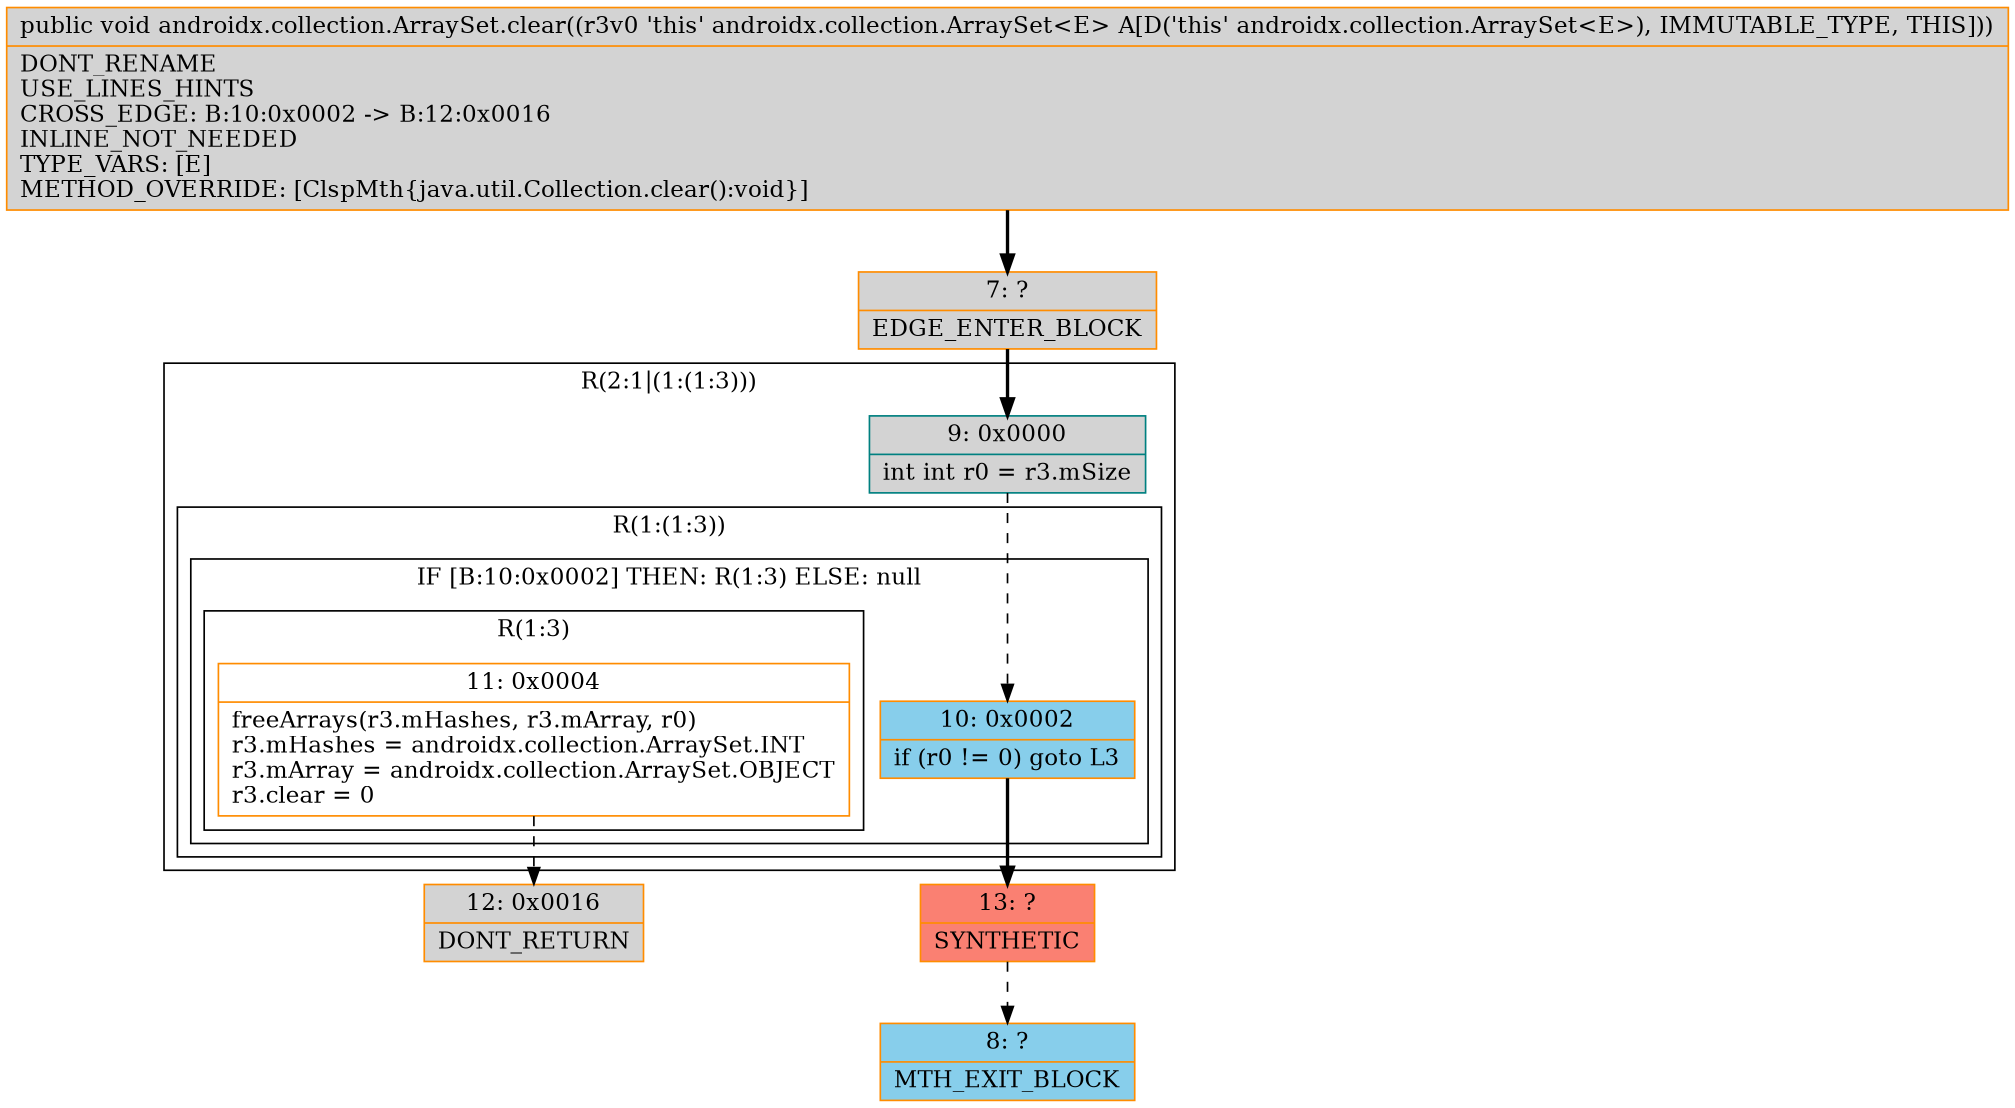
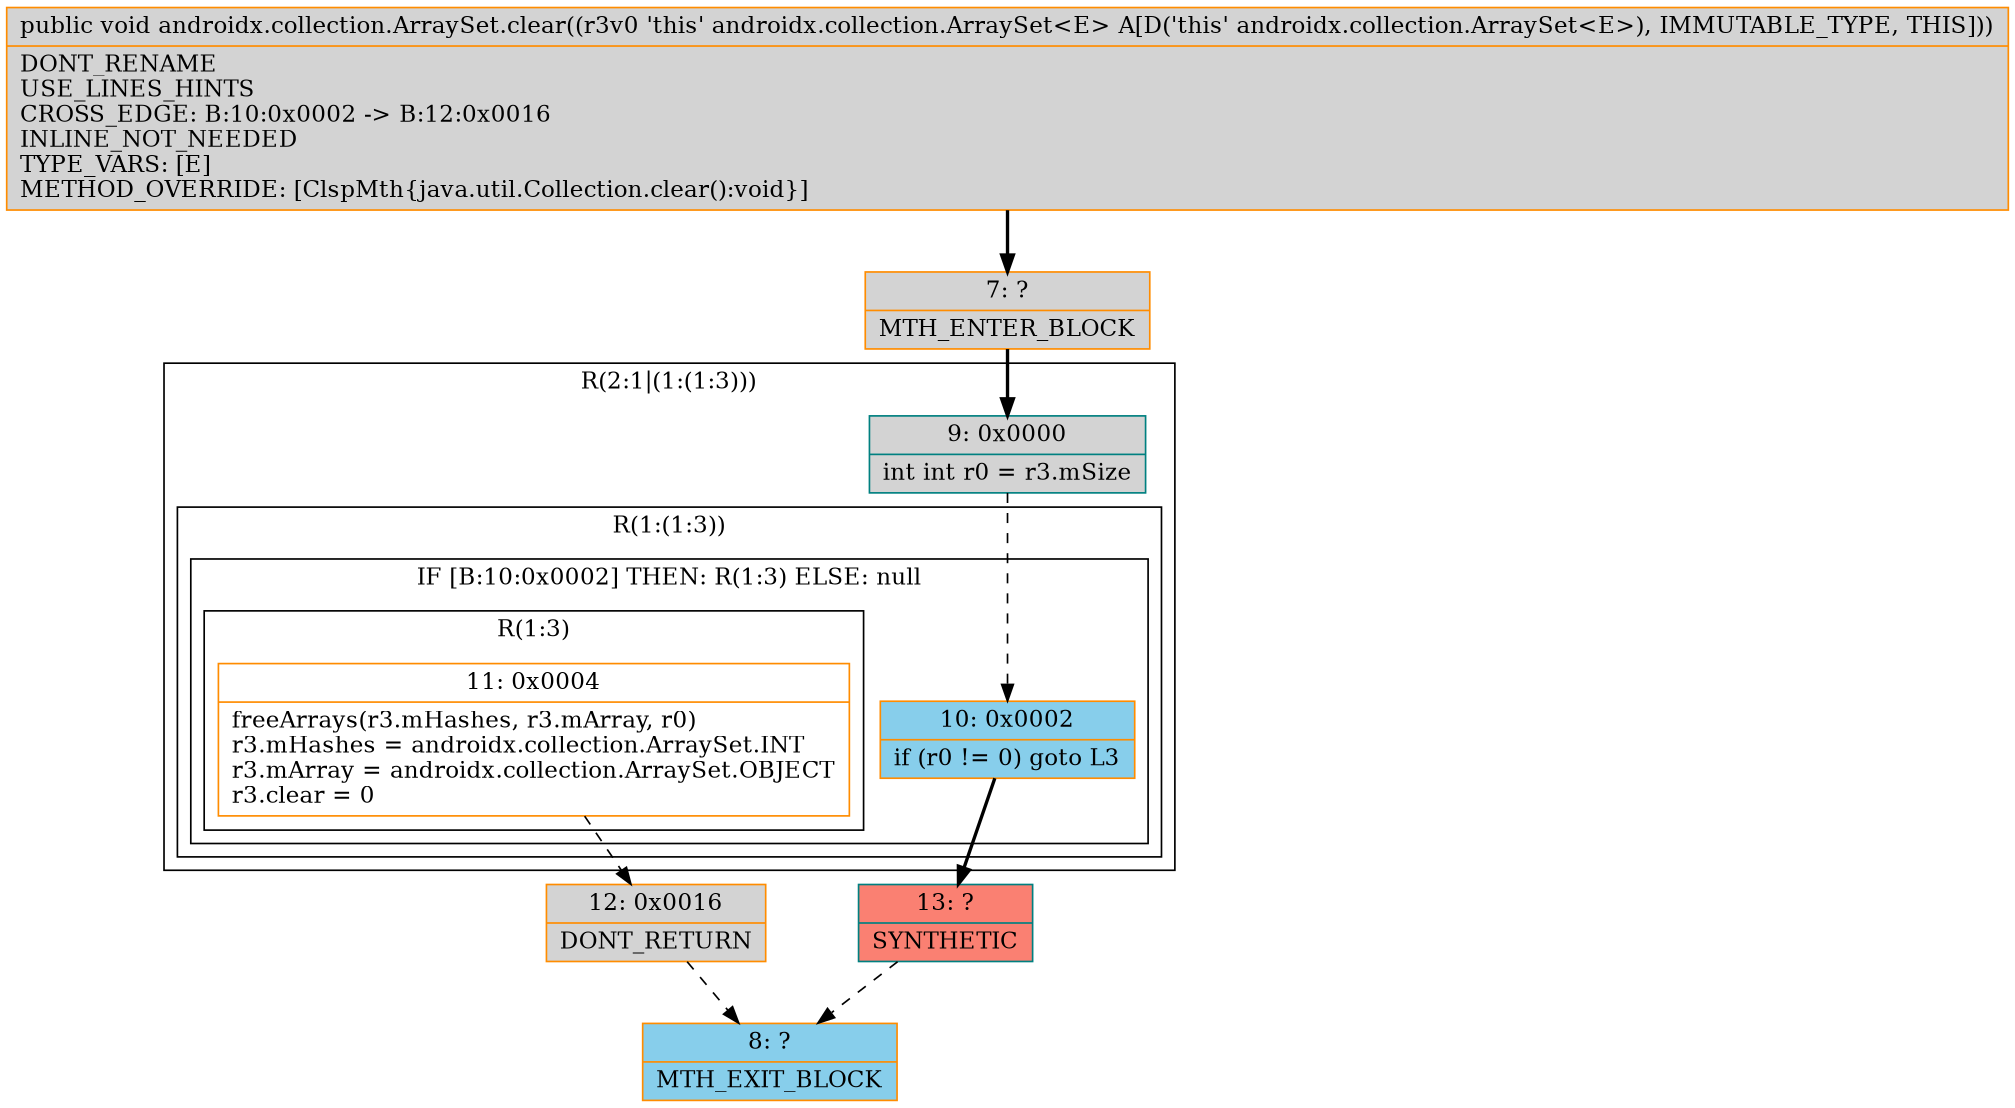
(1008, 329) -> (1008, 329)
(1008, 923) -> (946, 923)
none -> (707, 986)
